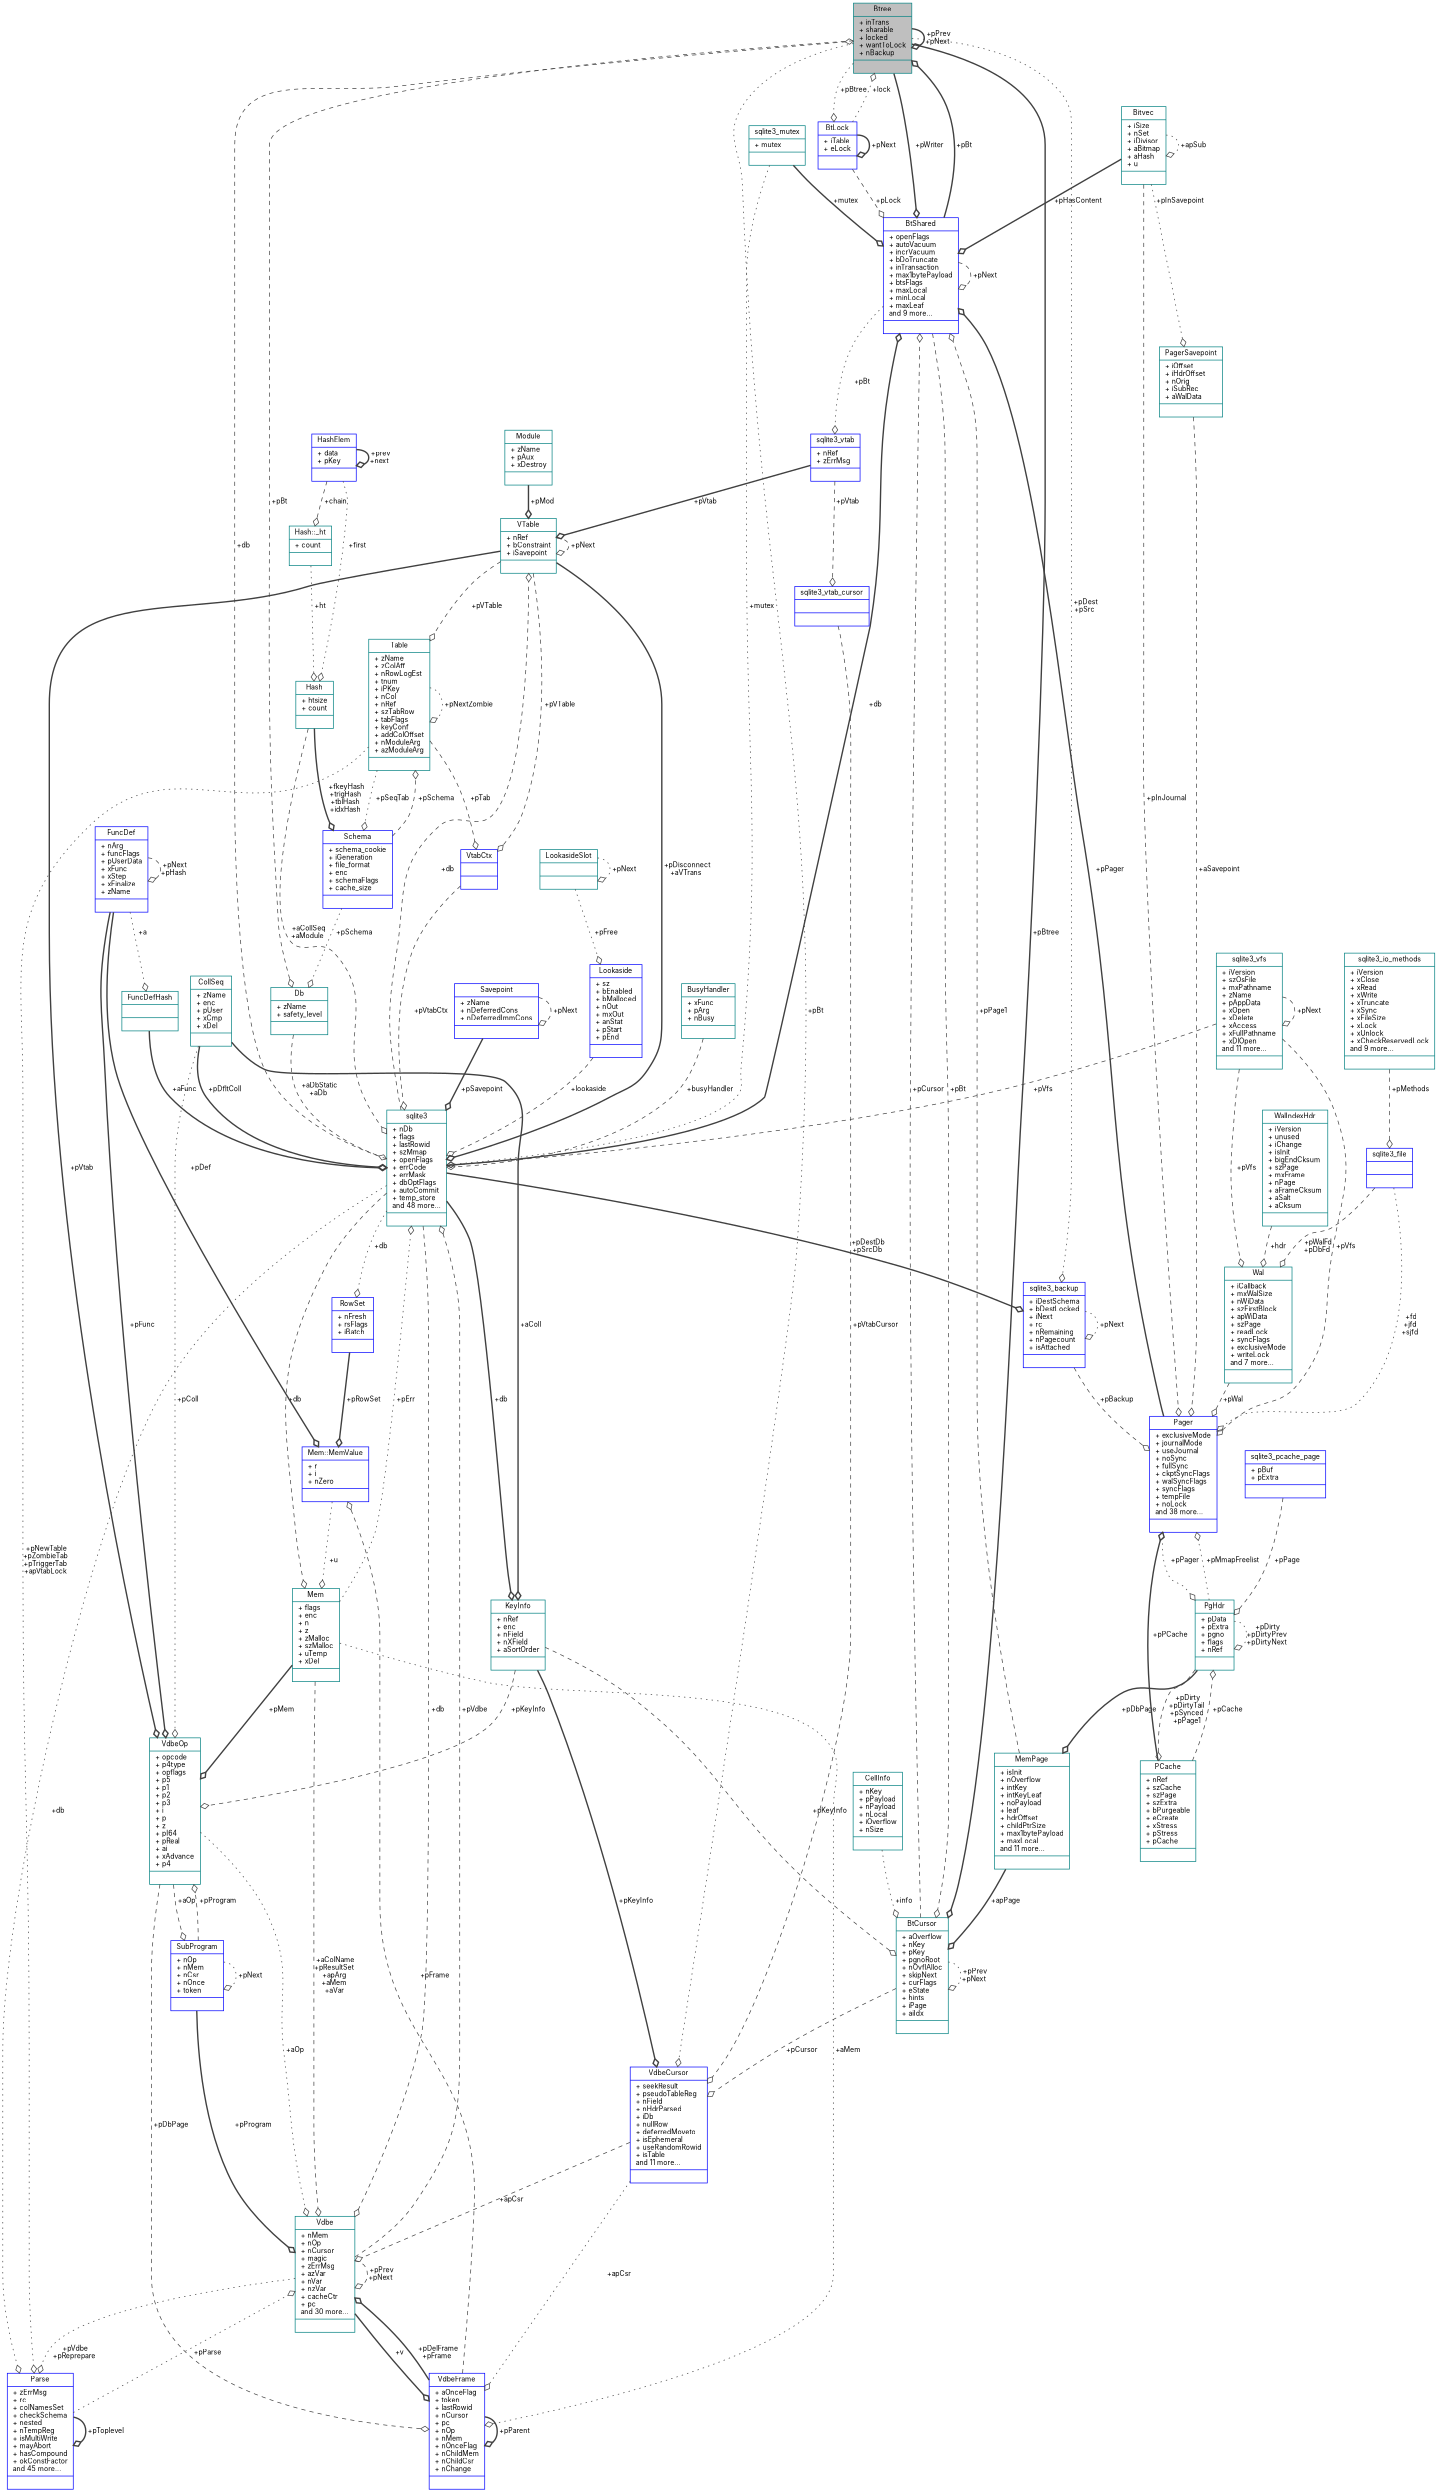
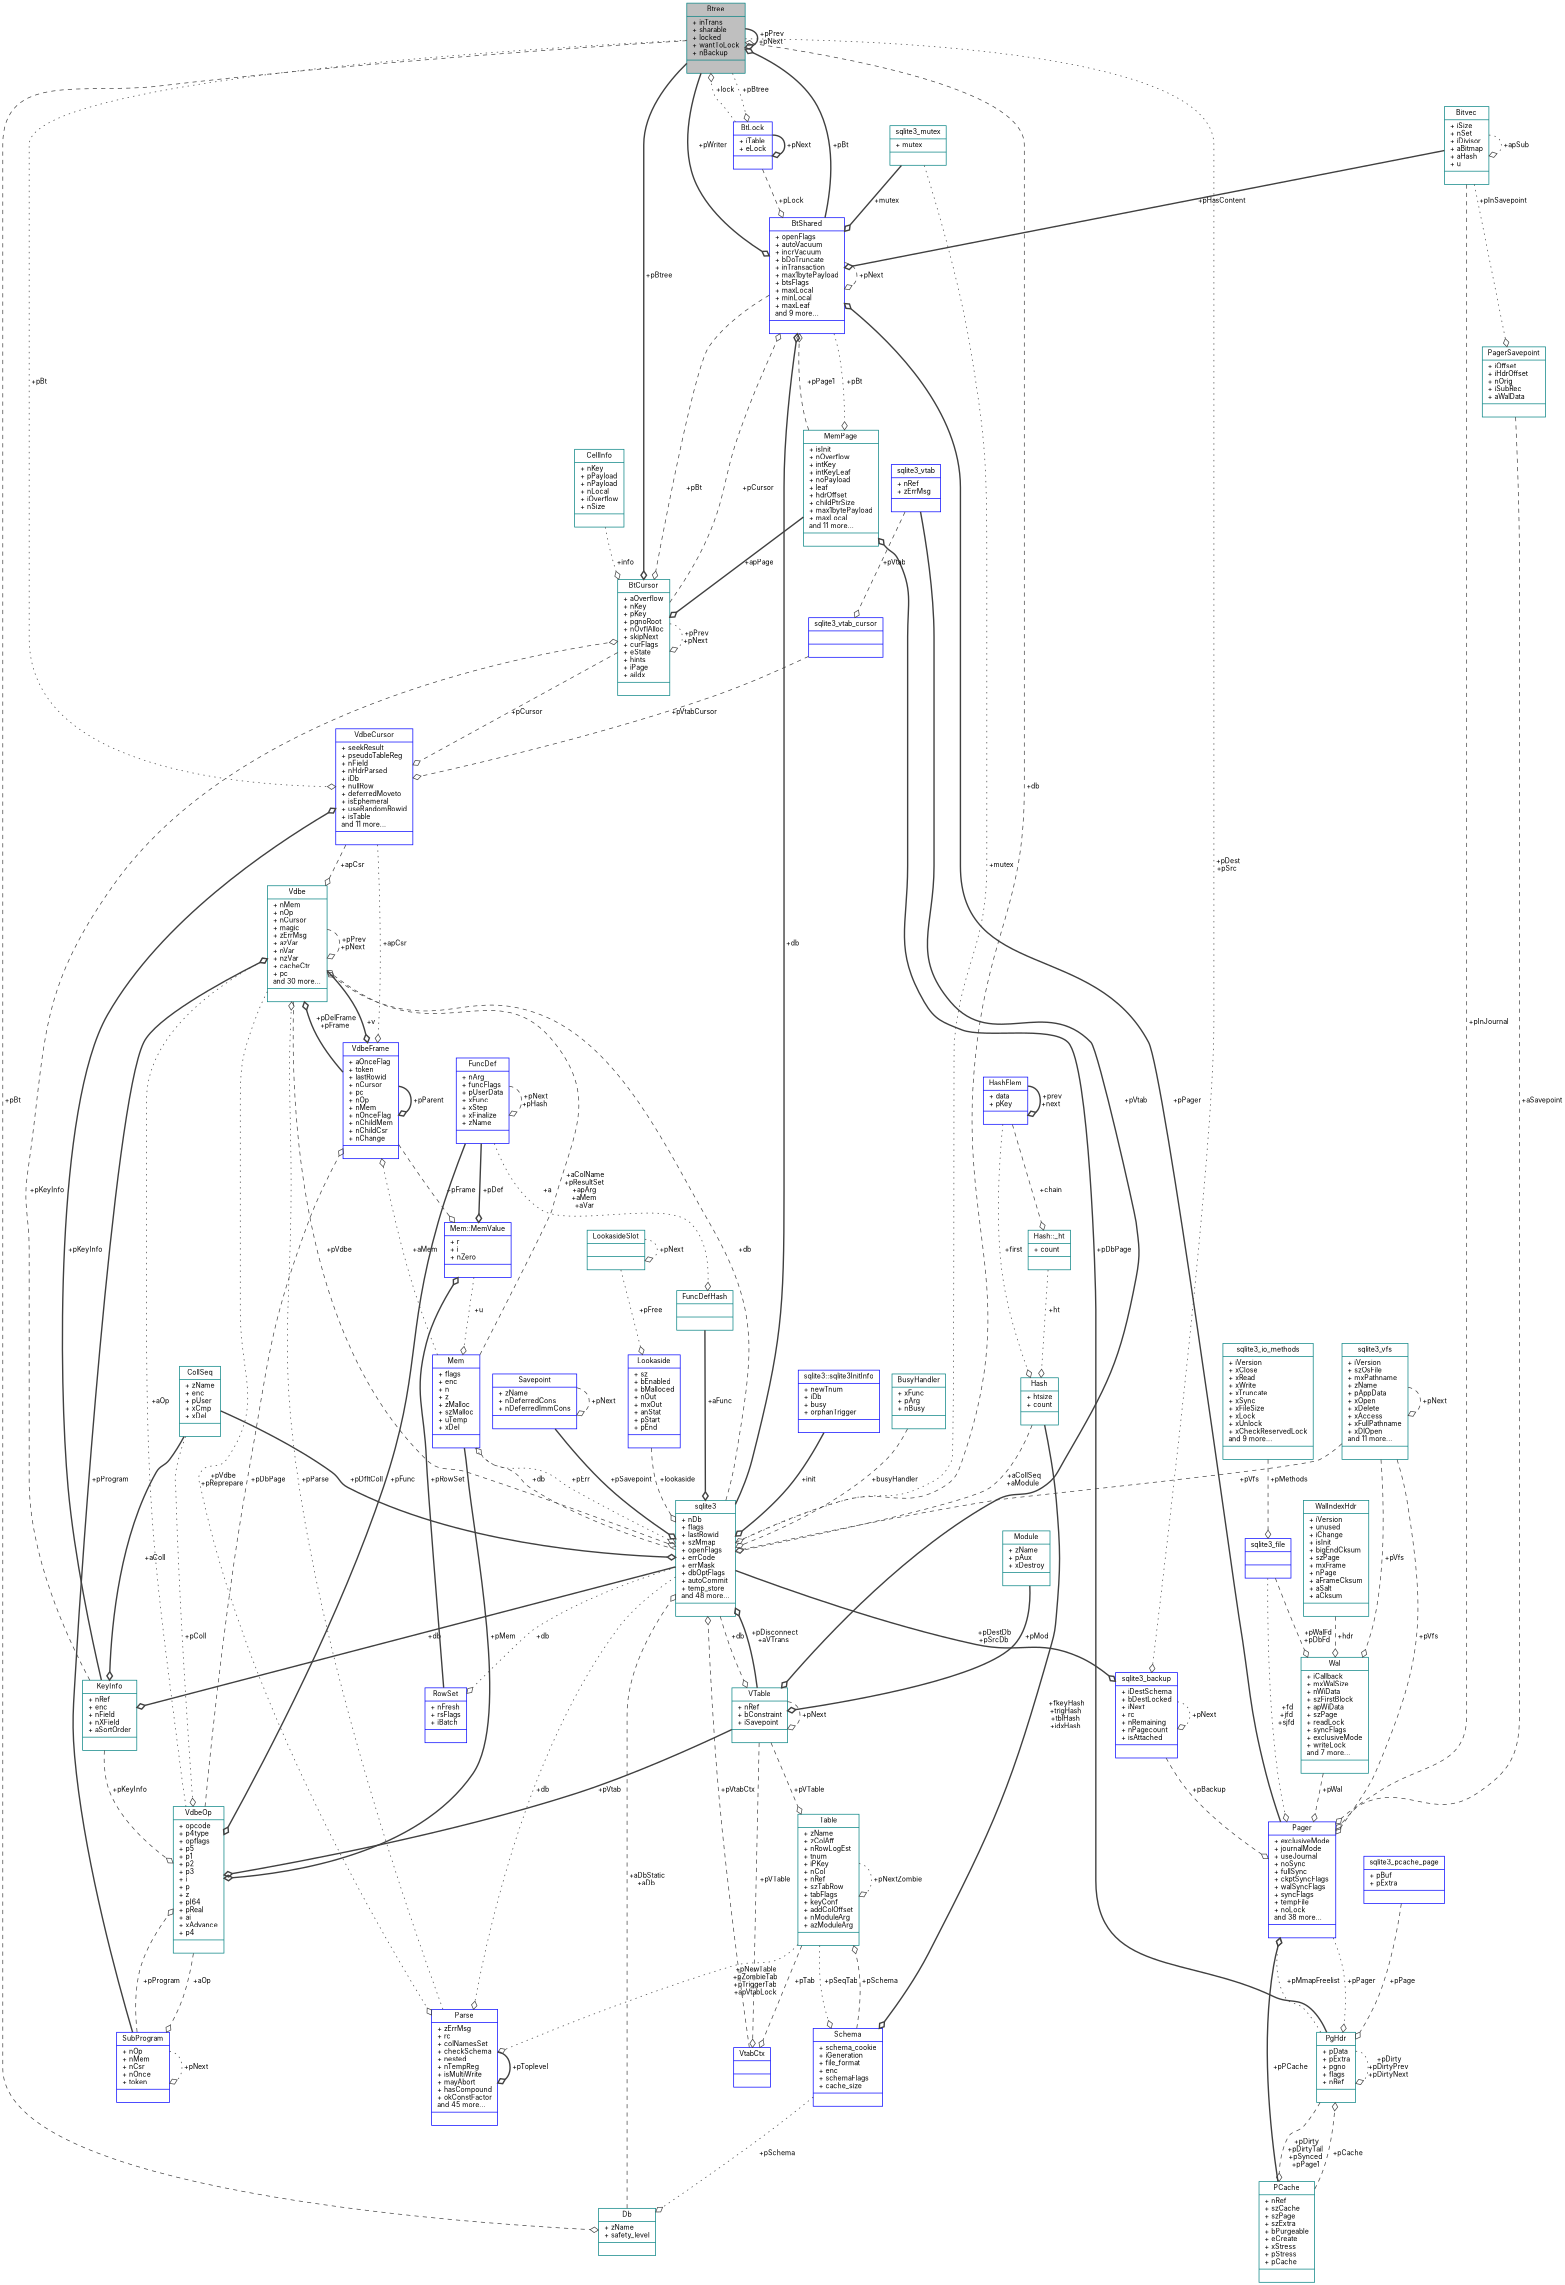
(846, 361) -> (842, 377)
none -> (839, 1401)
(316, 1635) -> (456, 1401)
